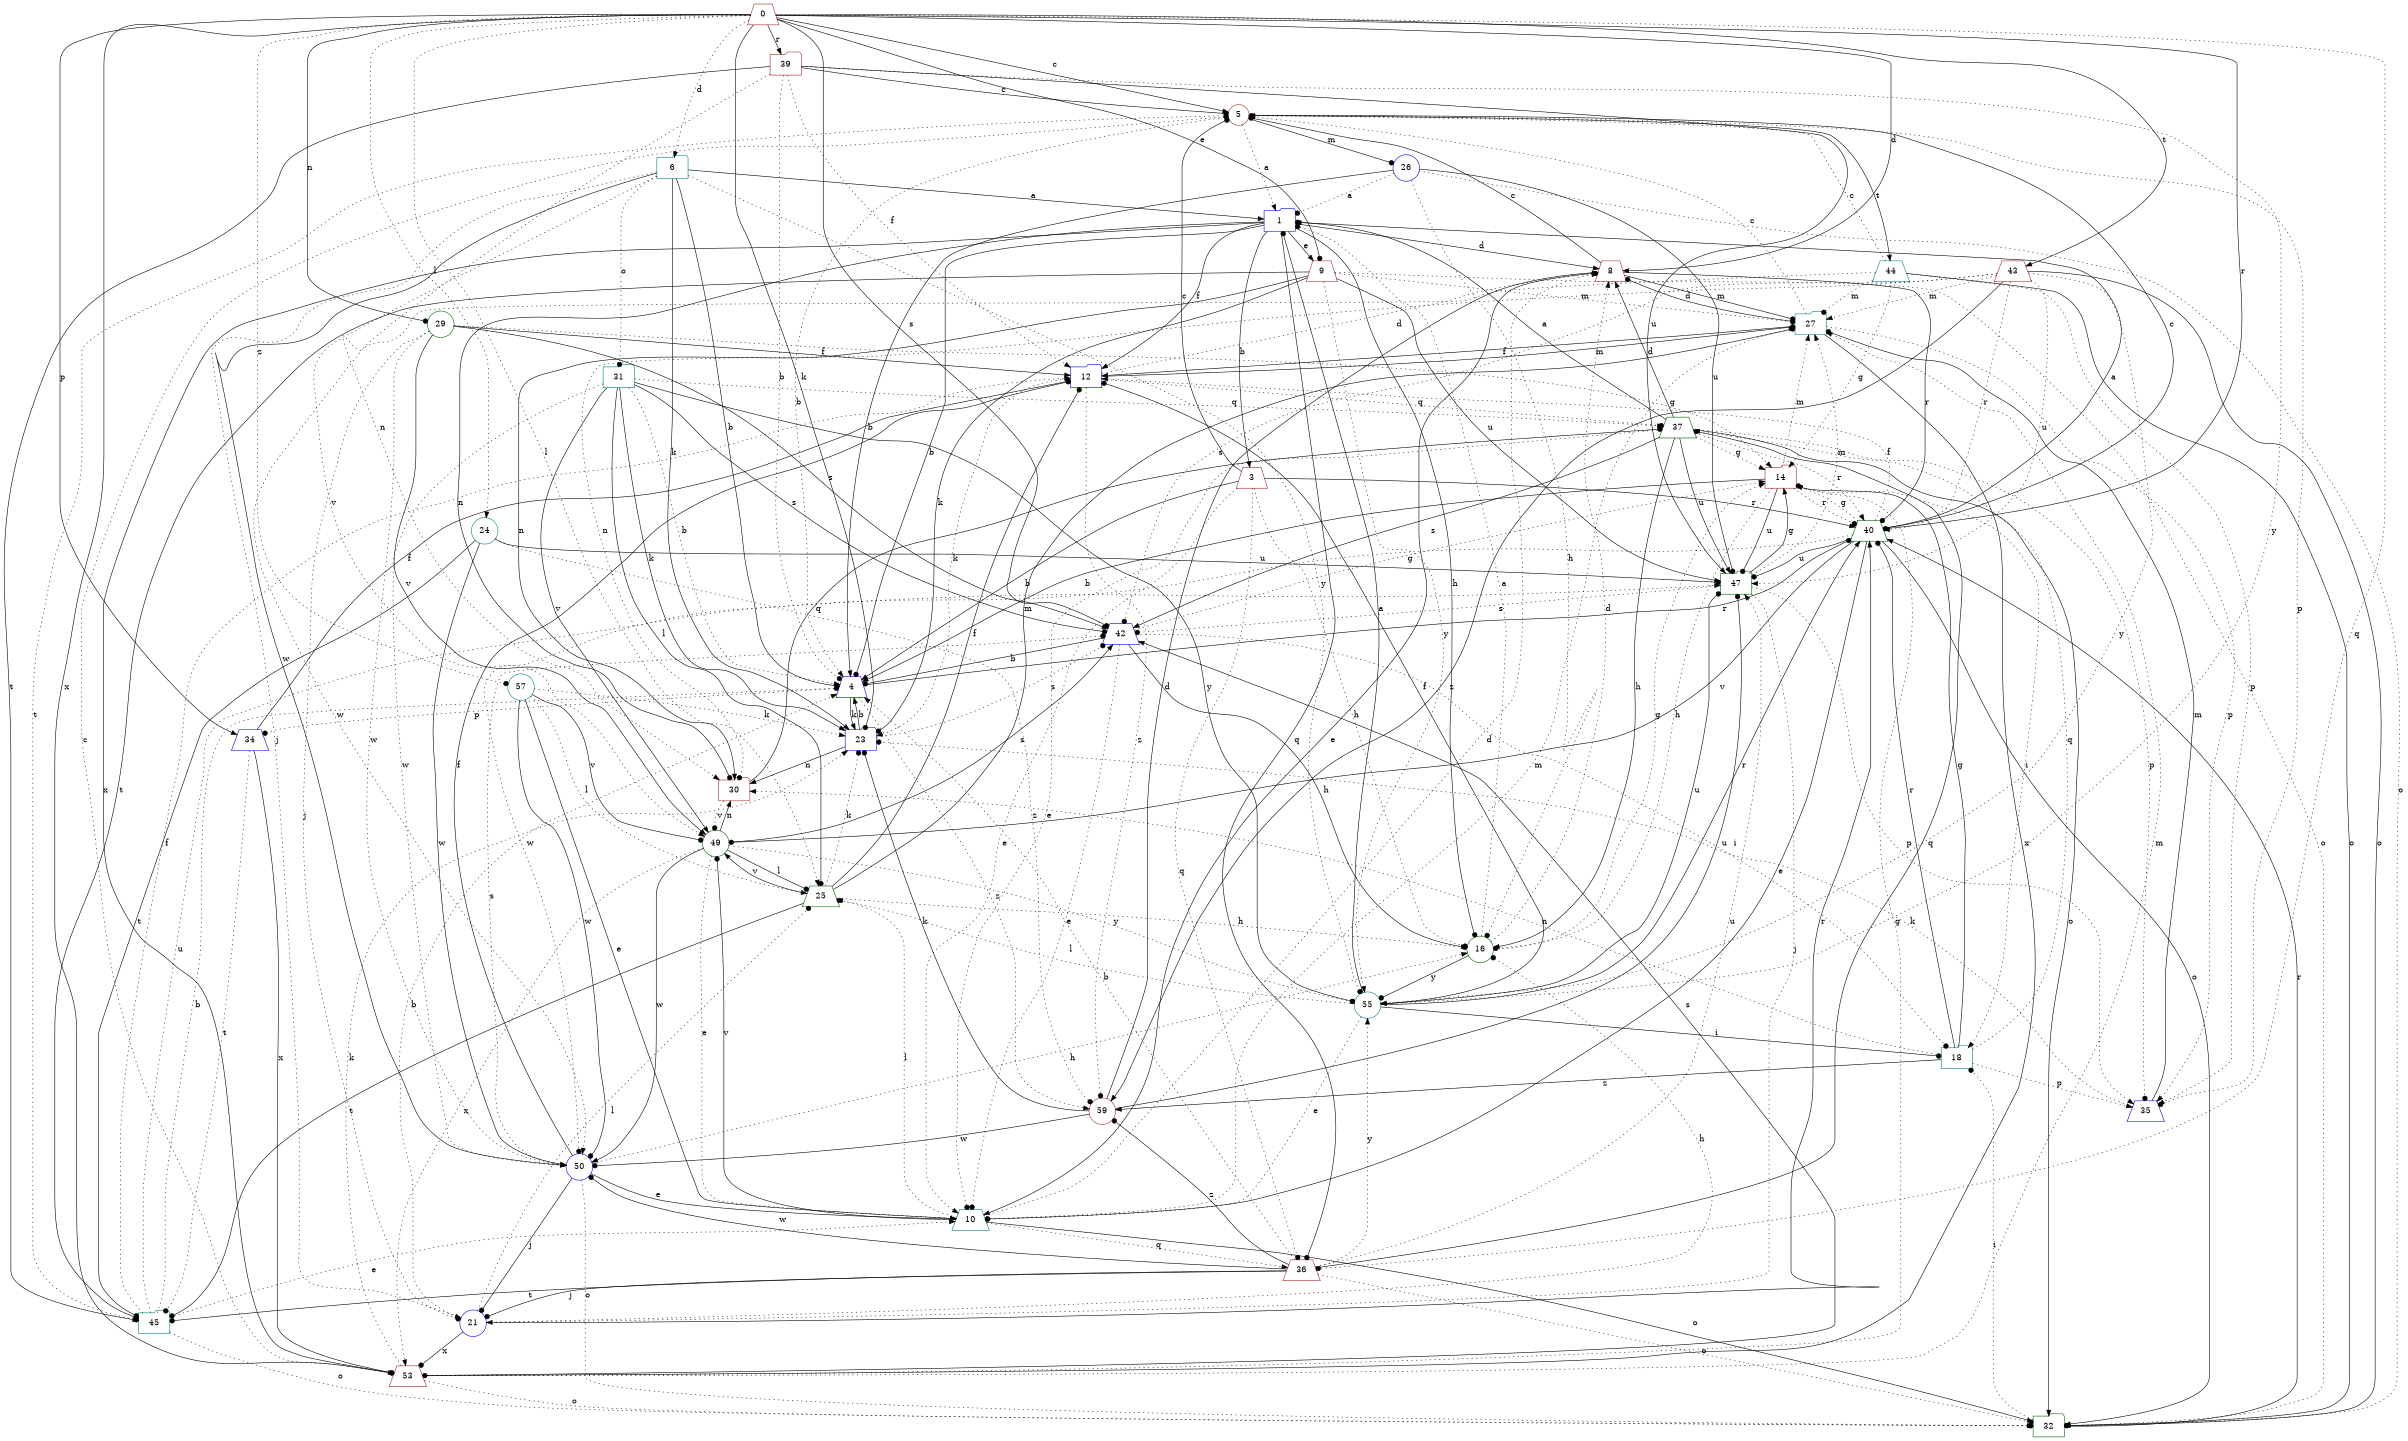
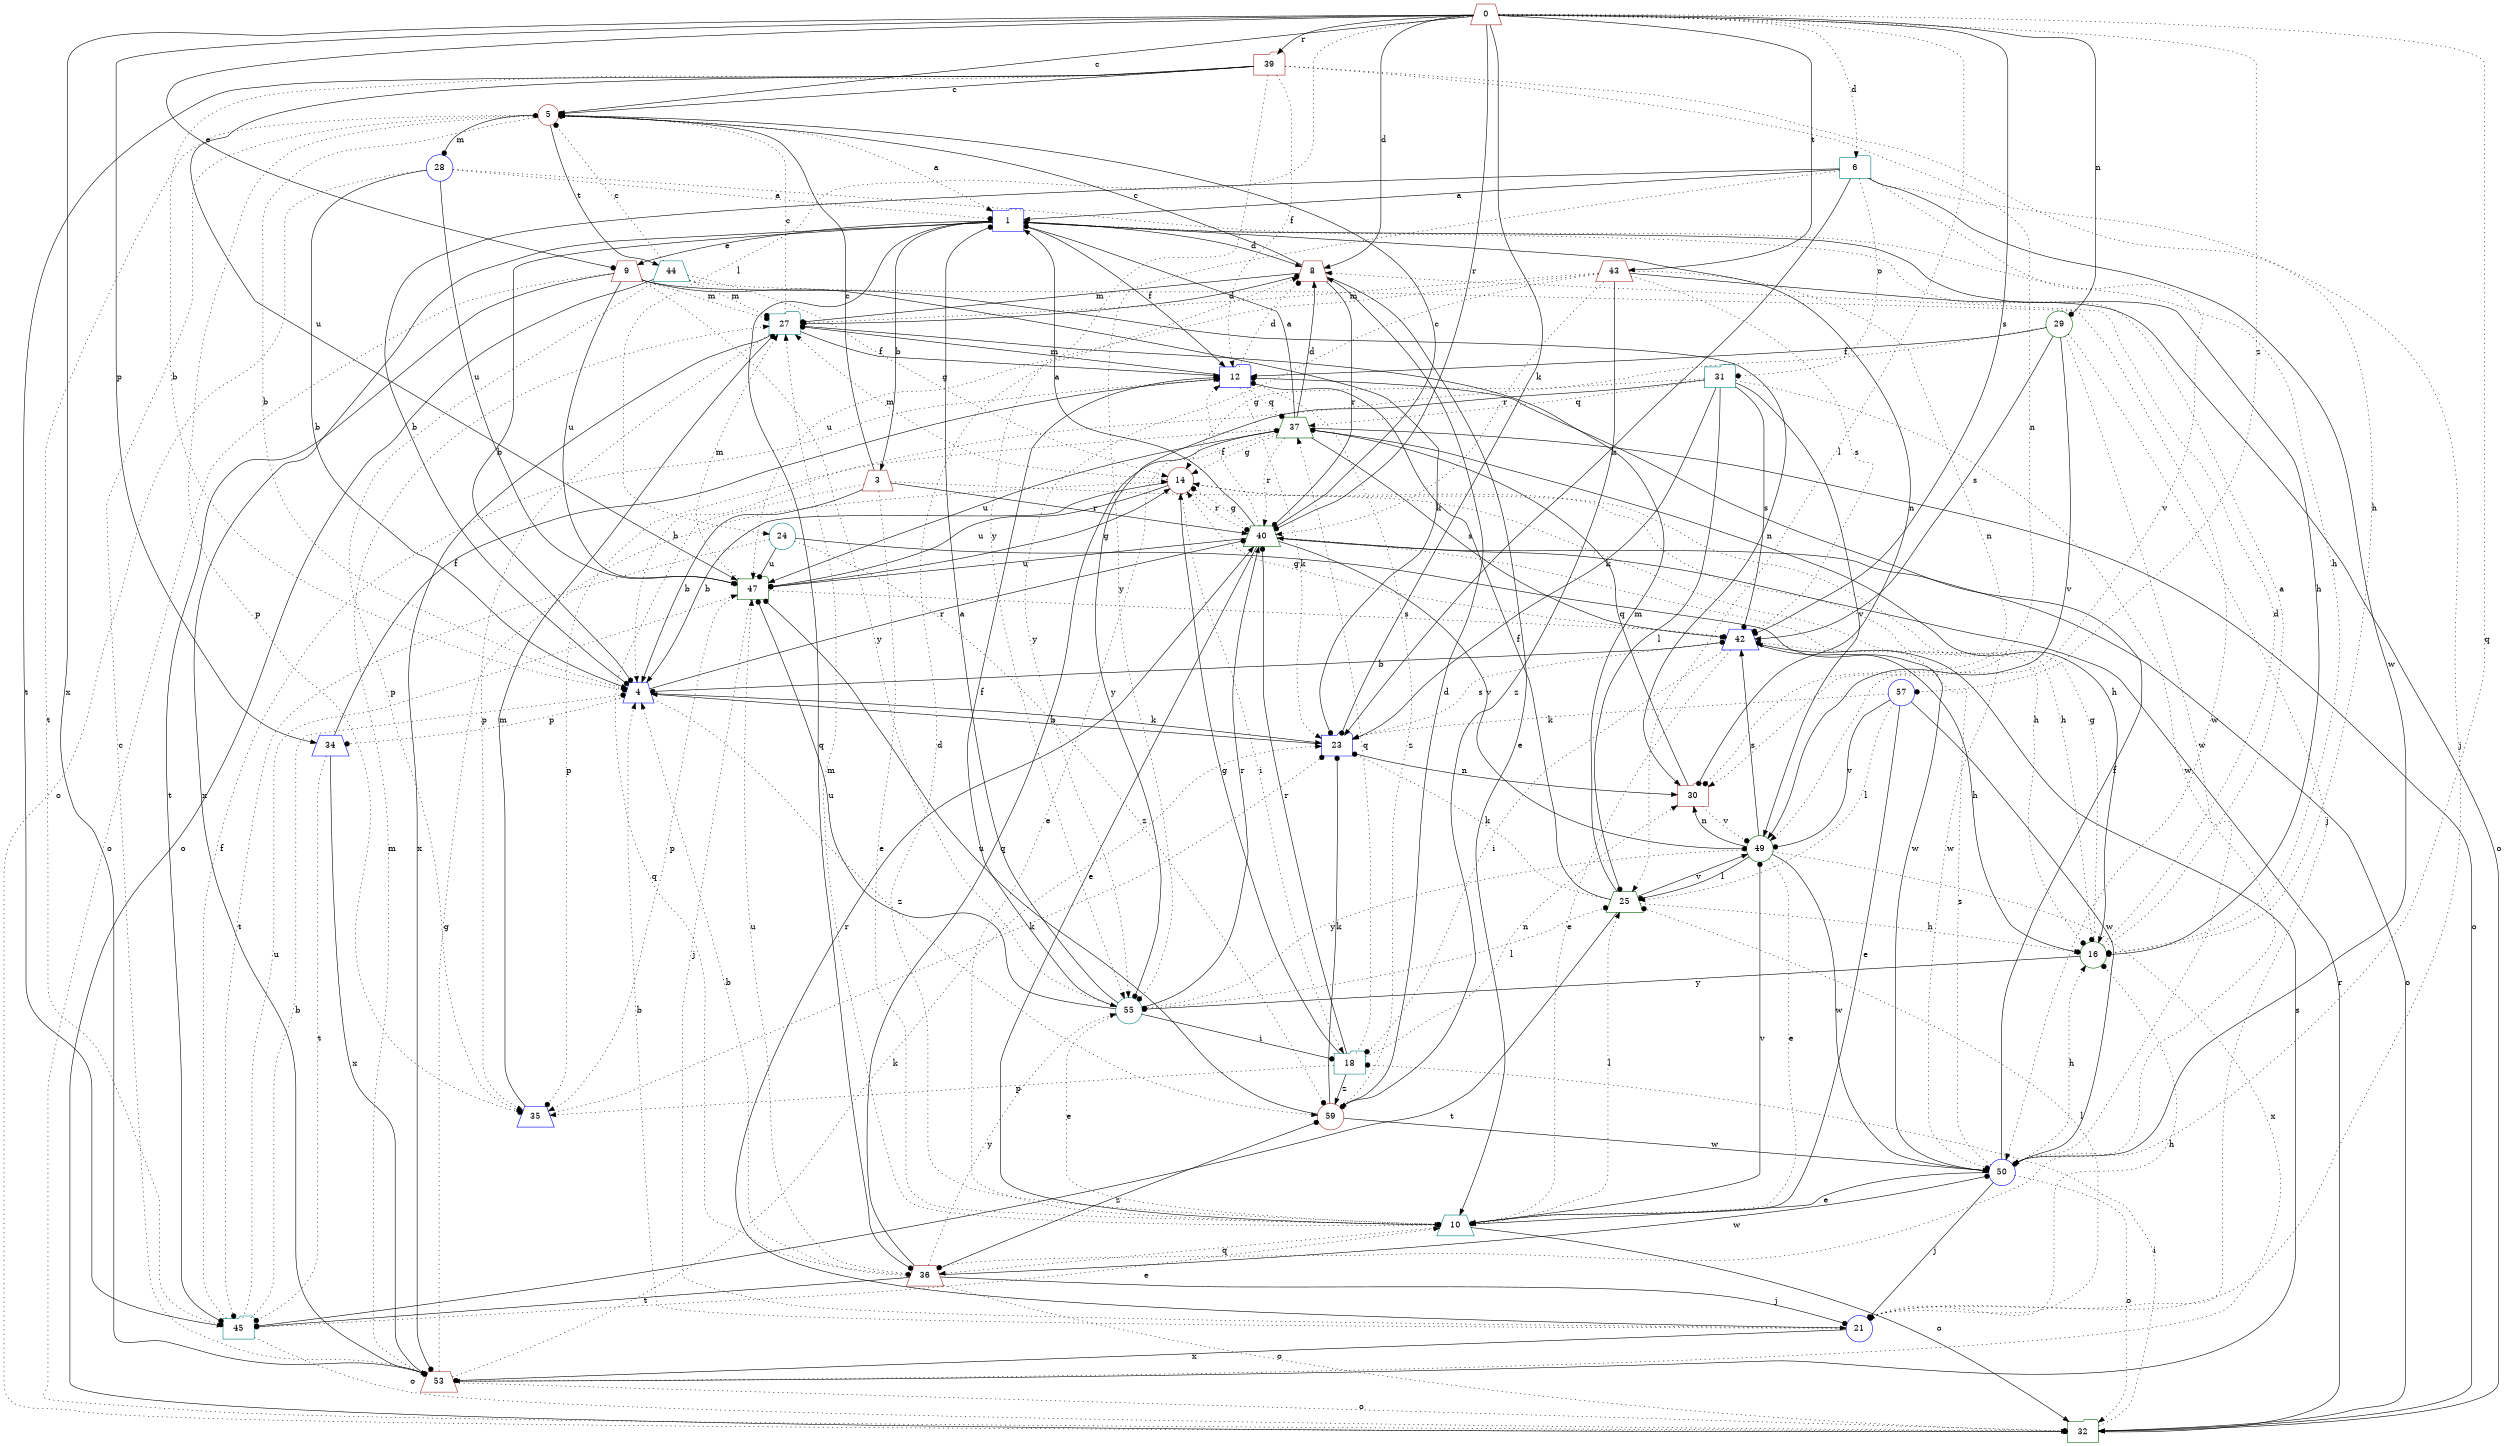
(1406, 168) -> (440, 168)
none -> (2201, 250)
(1781, 478) -> (1180, 481)
(521, 687) -> (1901, 693)
(148, 886) -> (266, 756)
